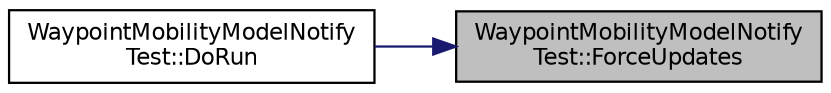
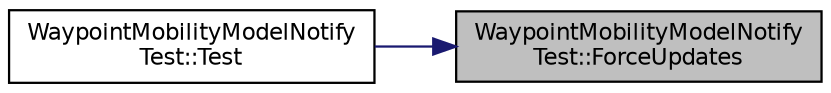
(192, 47) -> (192, 47)
